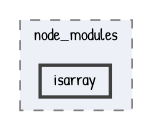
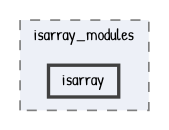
(76, 36) -> (84, 36)
